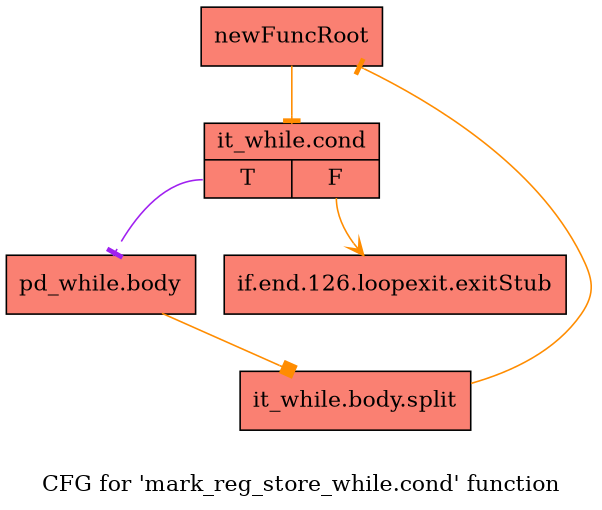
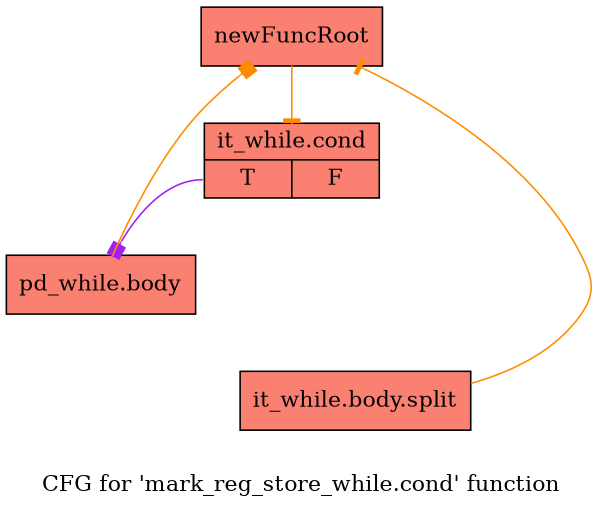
(155, 200) -> (155, 200)
(395, 285) -> none
(221, 339) -> (165, 158)
